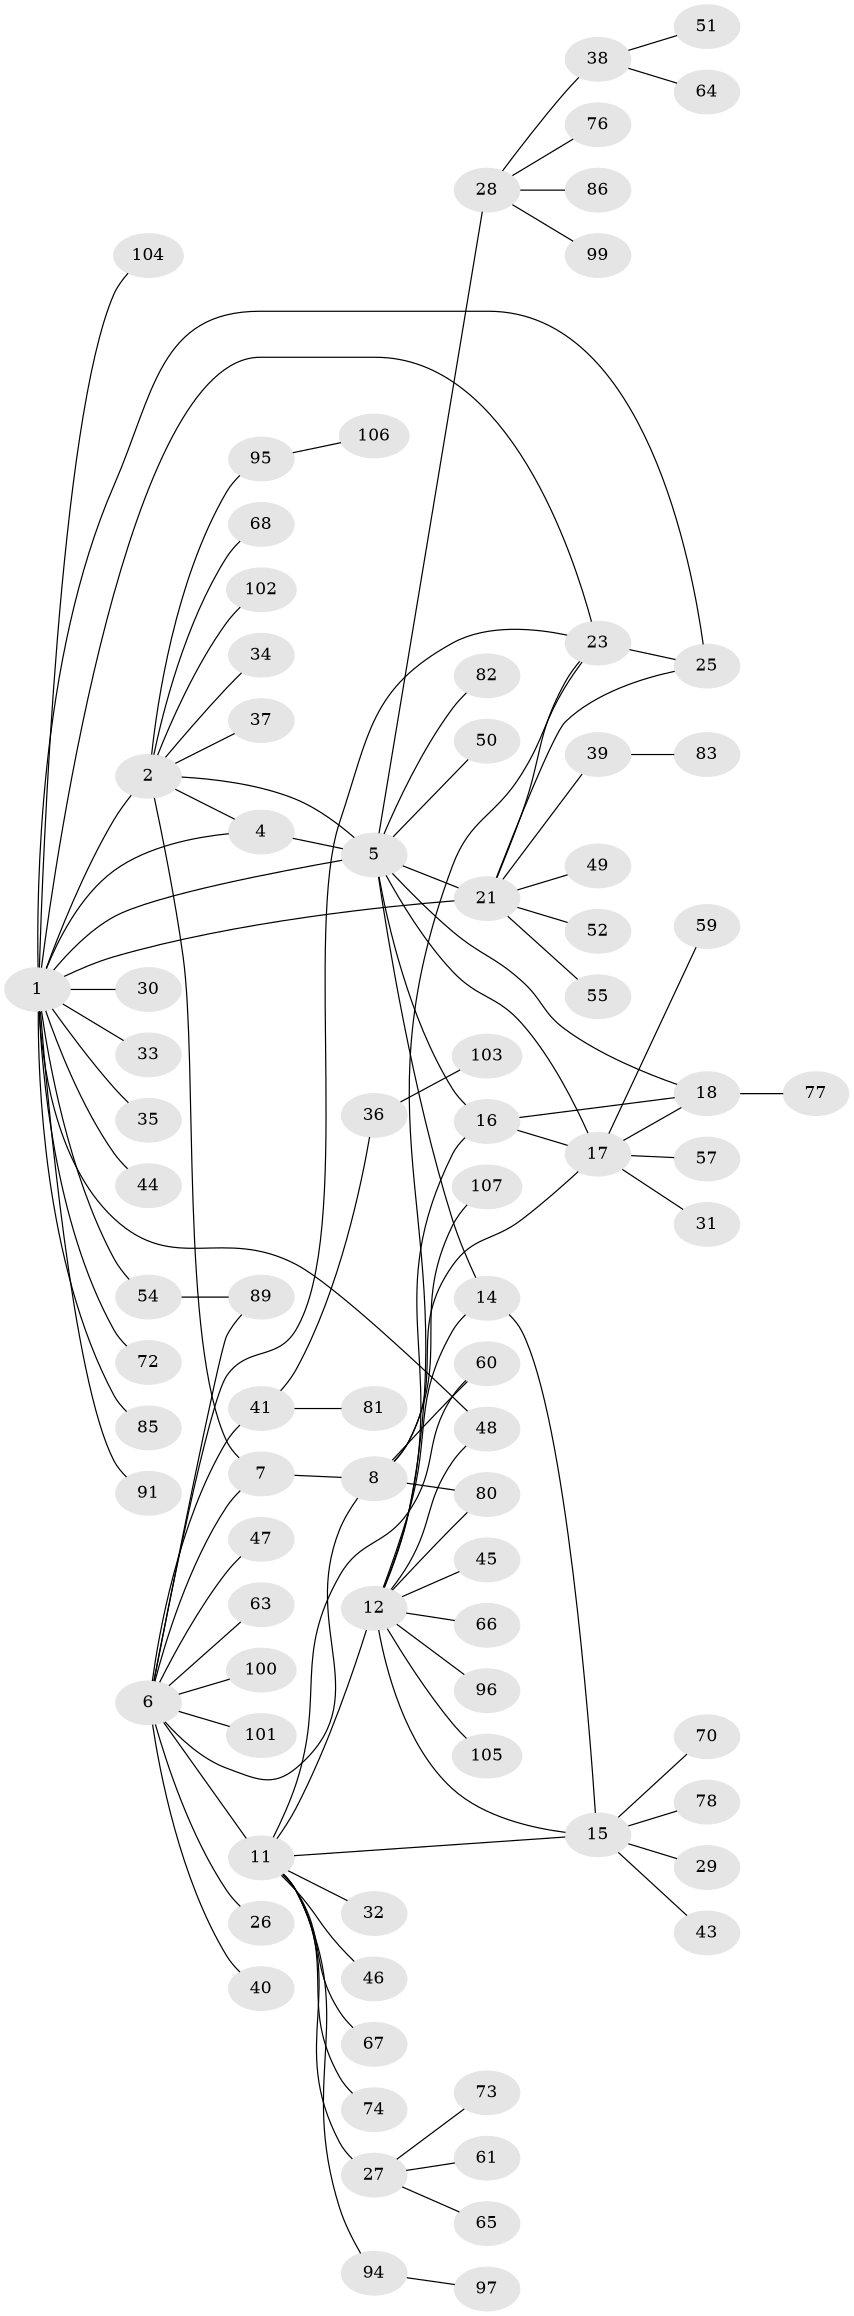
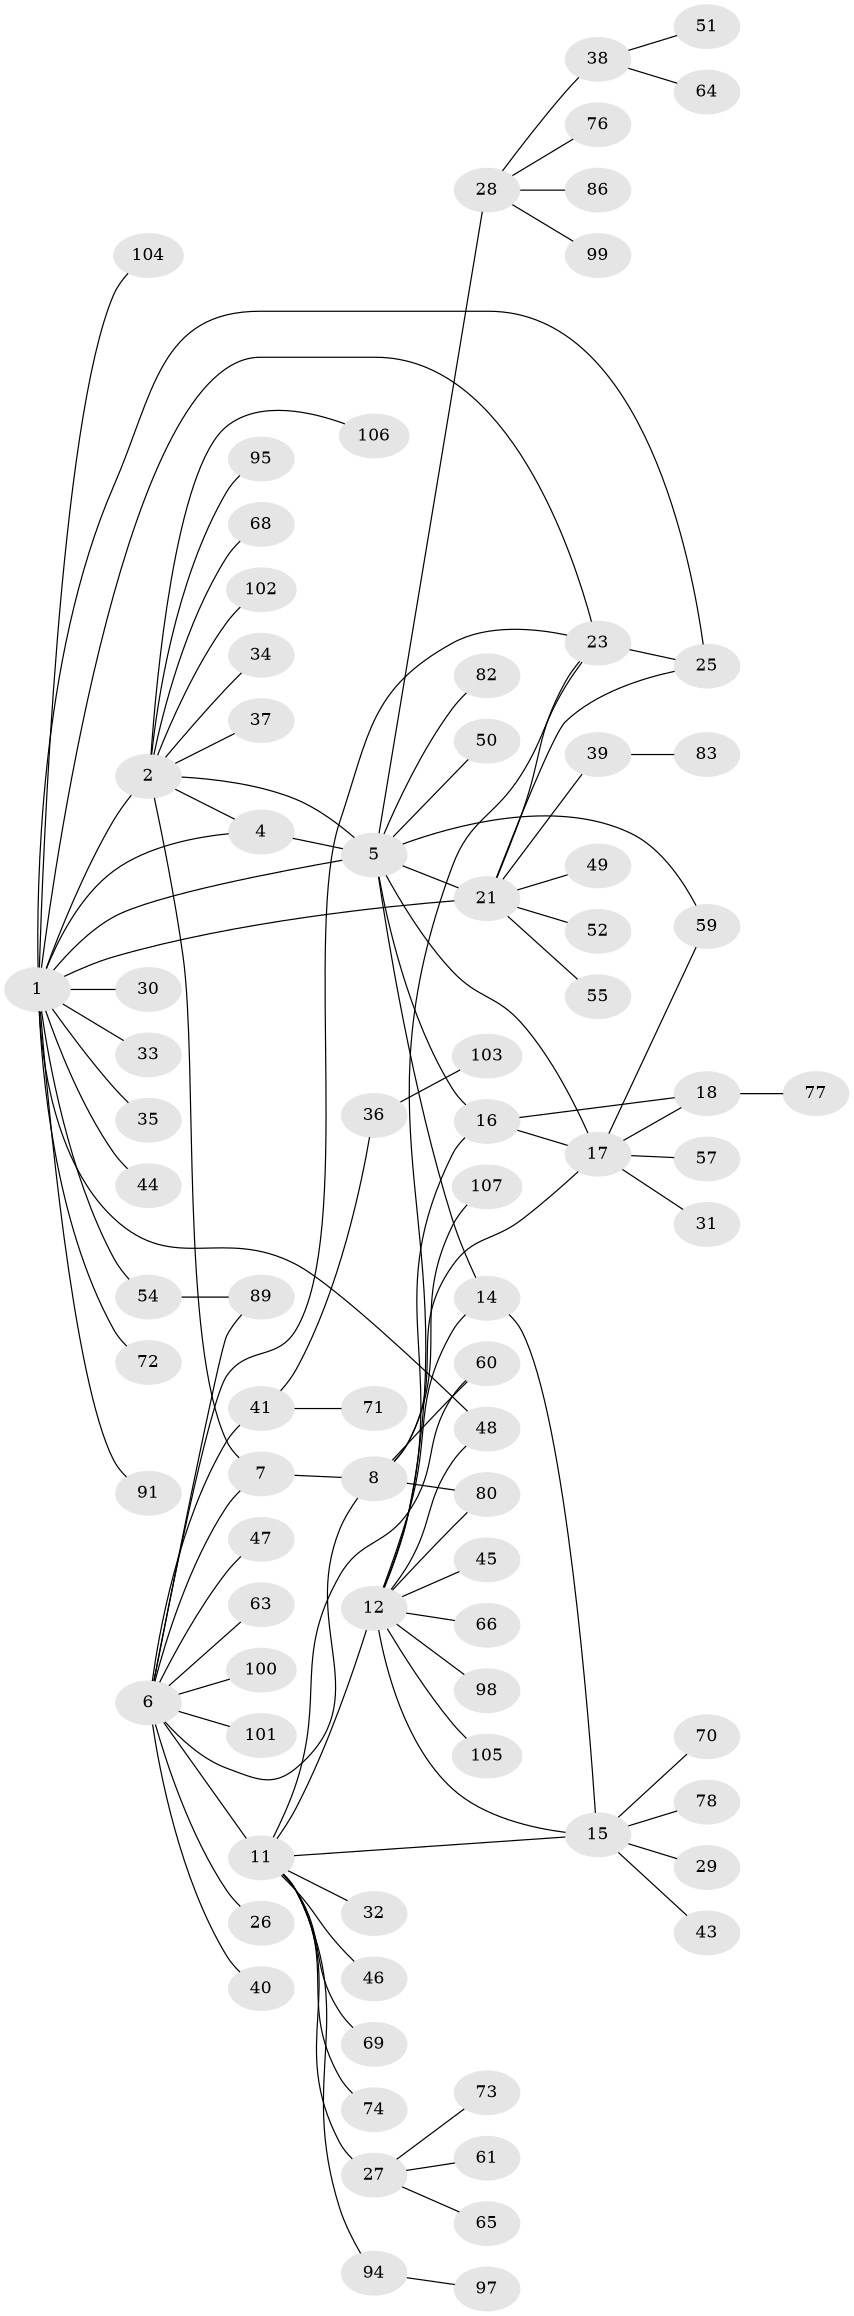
(317, 448) -> (183, 525)
(529, 989) -> (566, 817)
(374, 1409) -> (374, 1409)
(148, 1428) -> none
(487, 1691) -> (487, 1691)
(374, 2044) -> (374, 2044)
